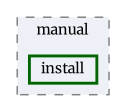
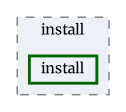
(63, 31) -> (63, 31)
